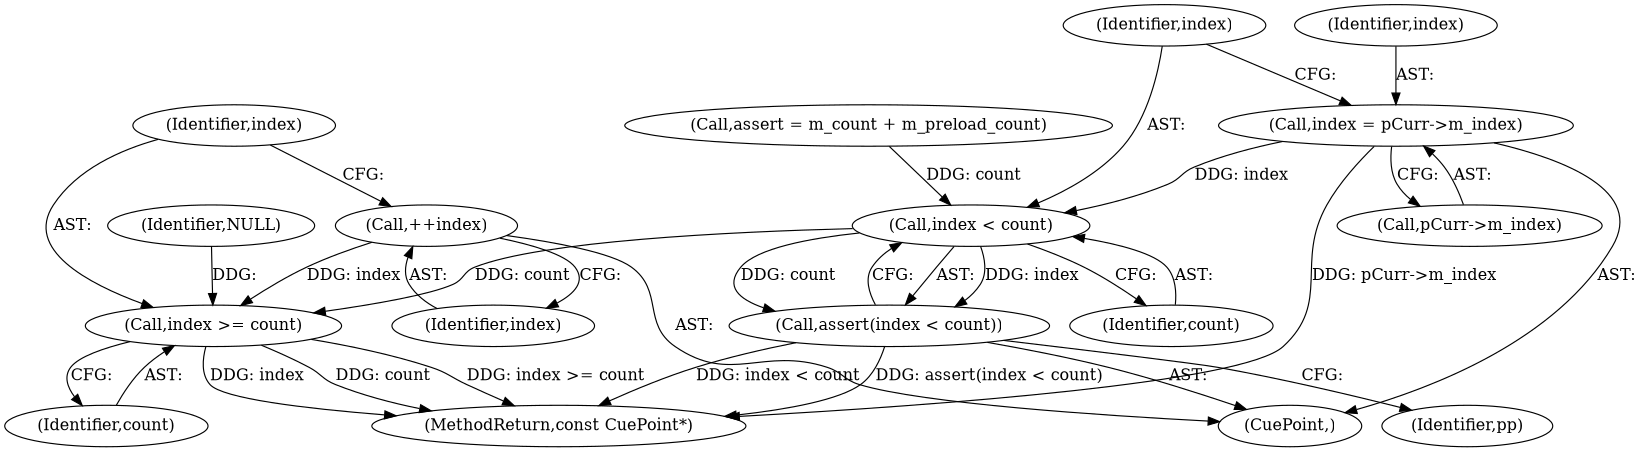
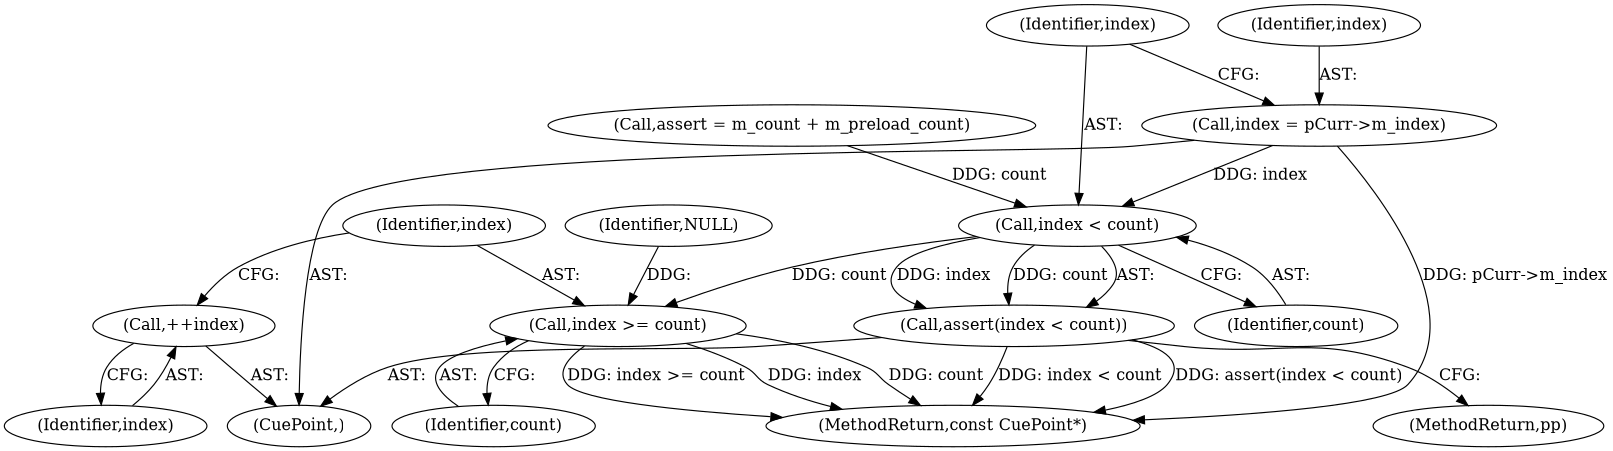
(1470, 226) -> none
(309, 266) -> none
(869, 273) -> none
(1467, 426) -> (1488, 426)
